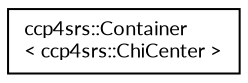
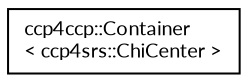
(124, 41) -> (124, 41)
